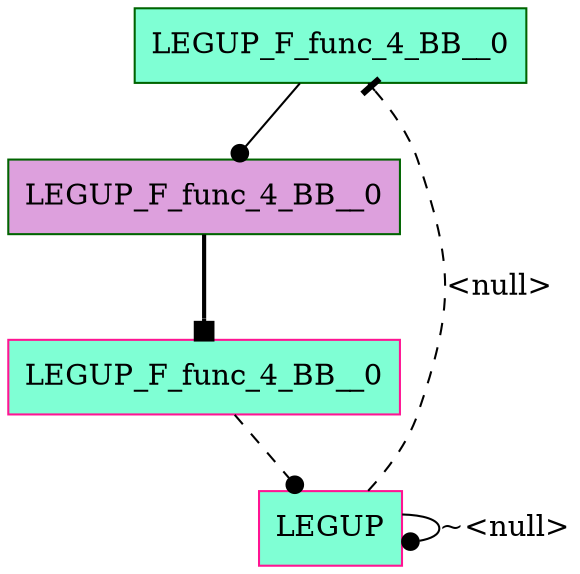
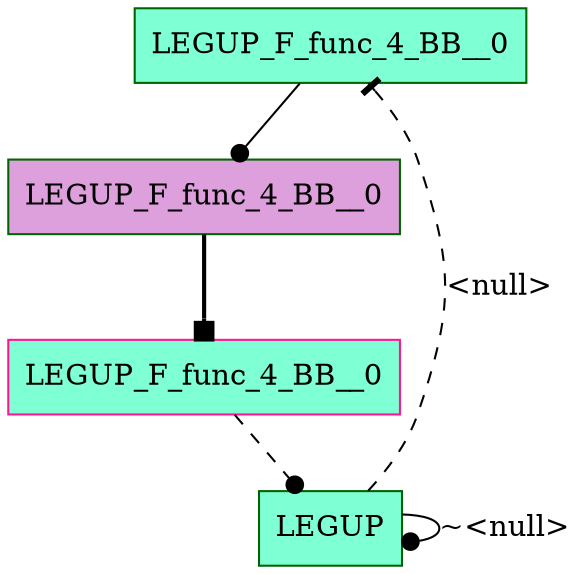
(331, 528) -> (331, 528)
